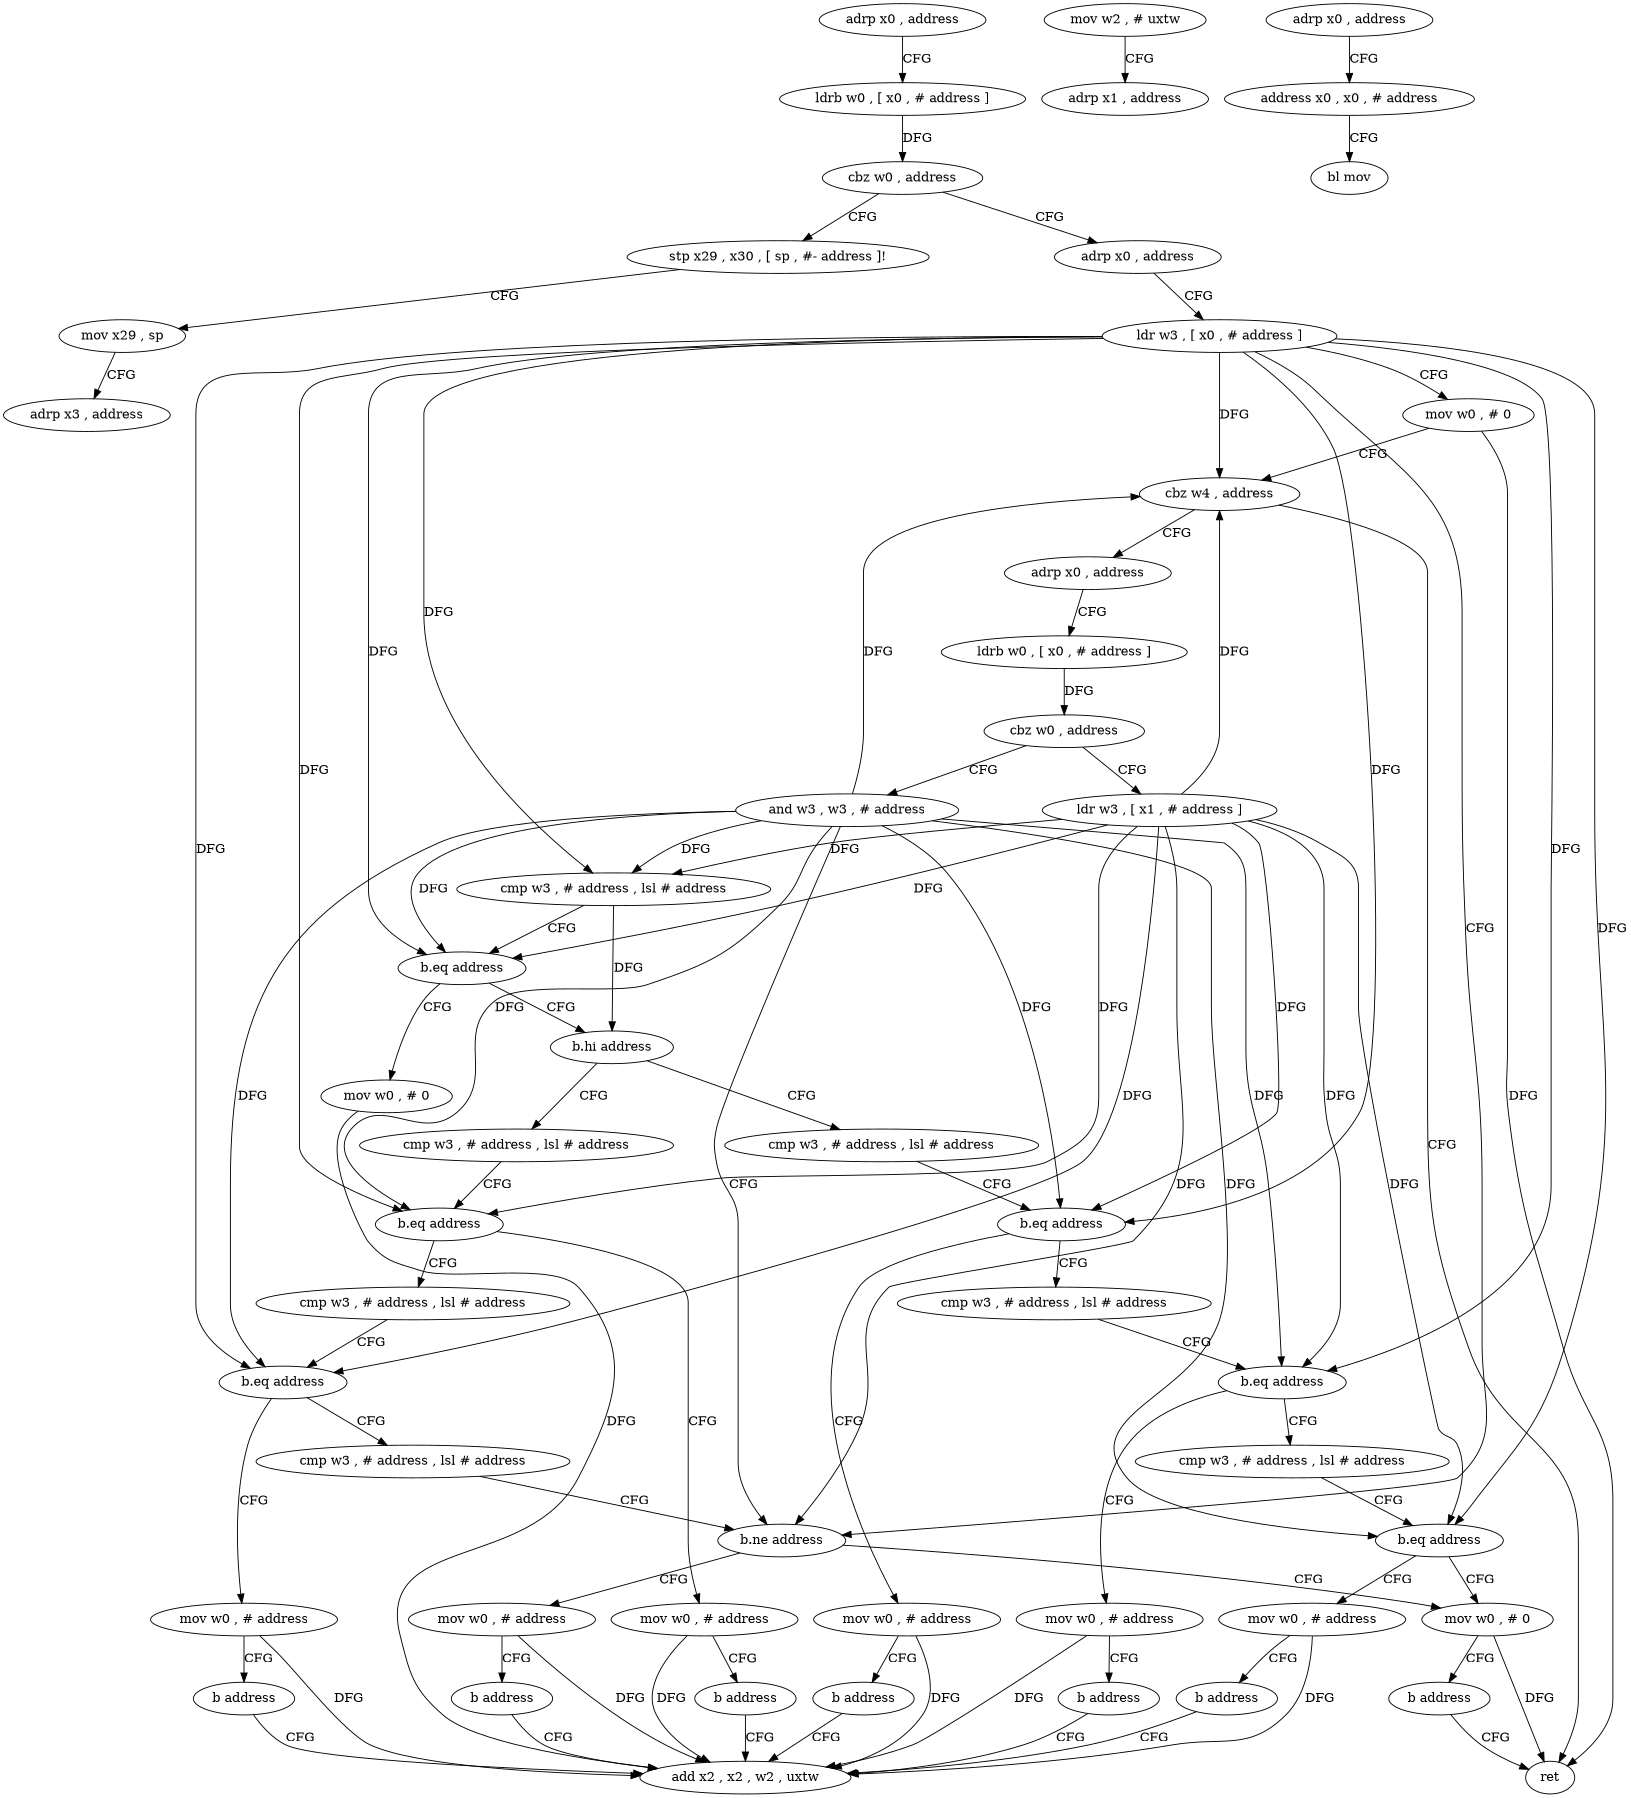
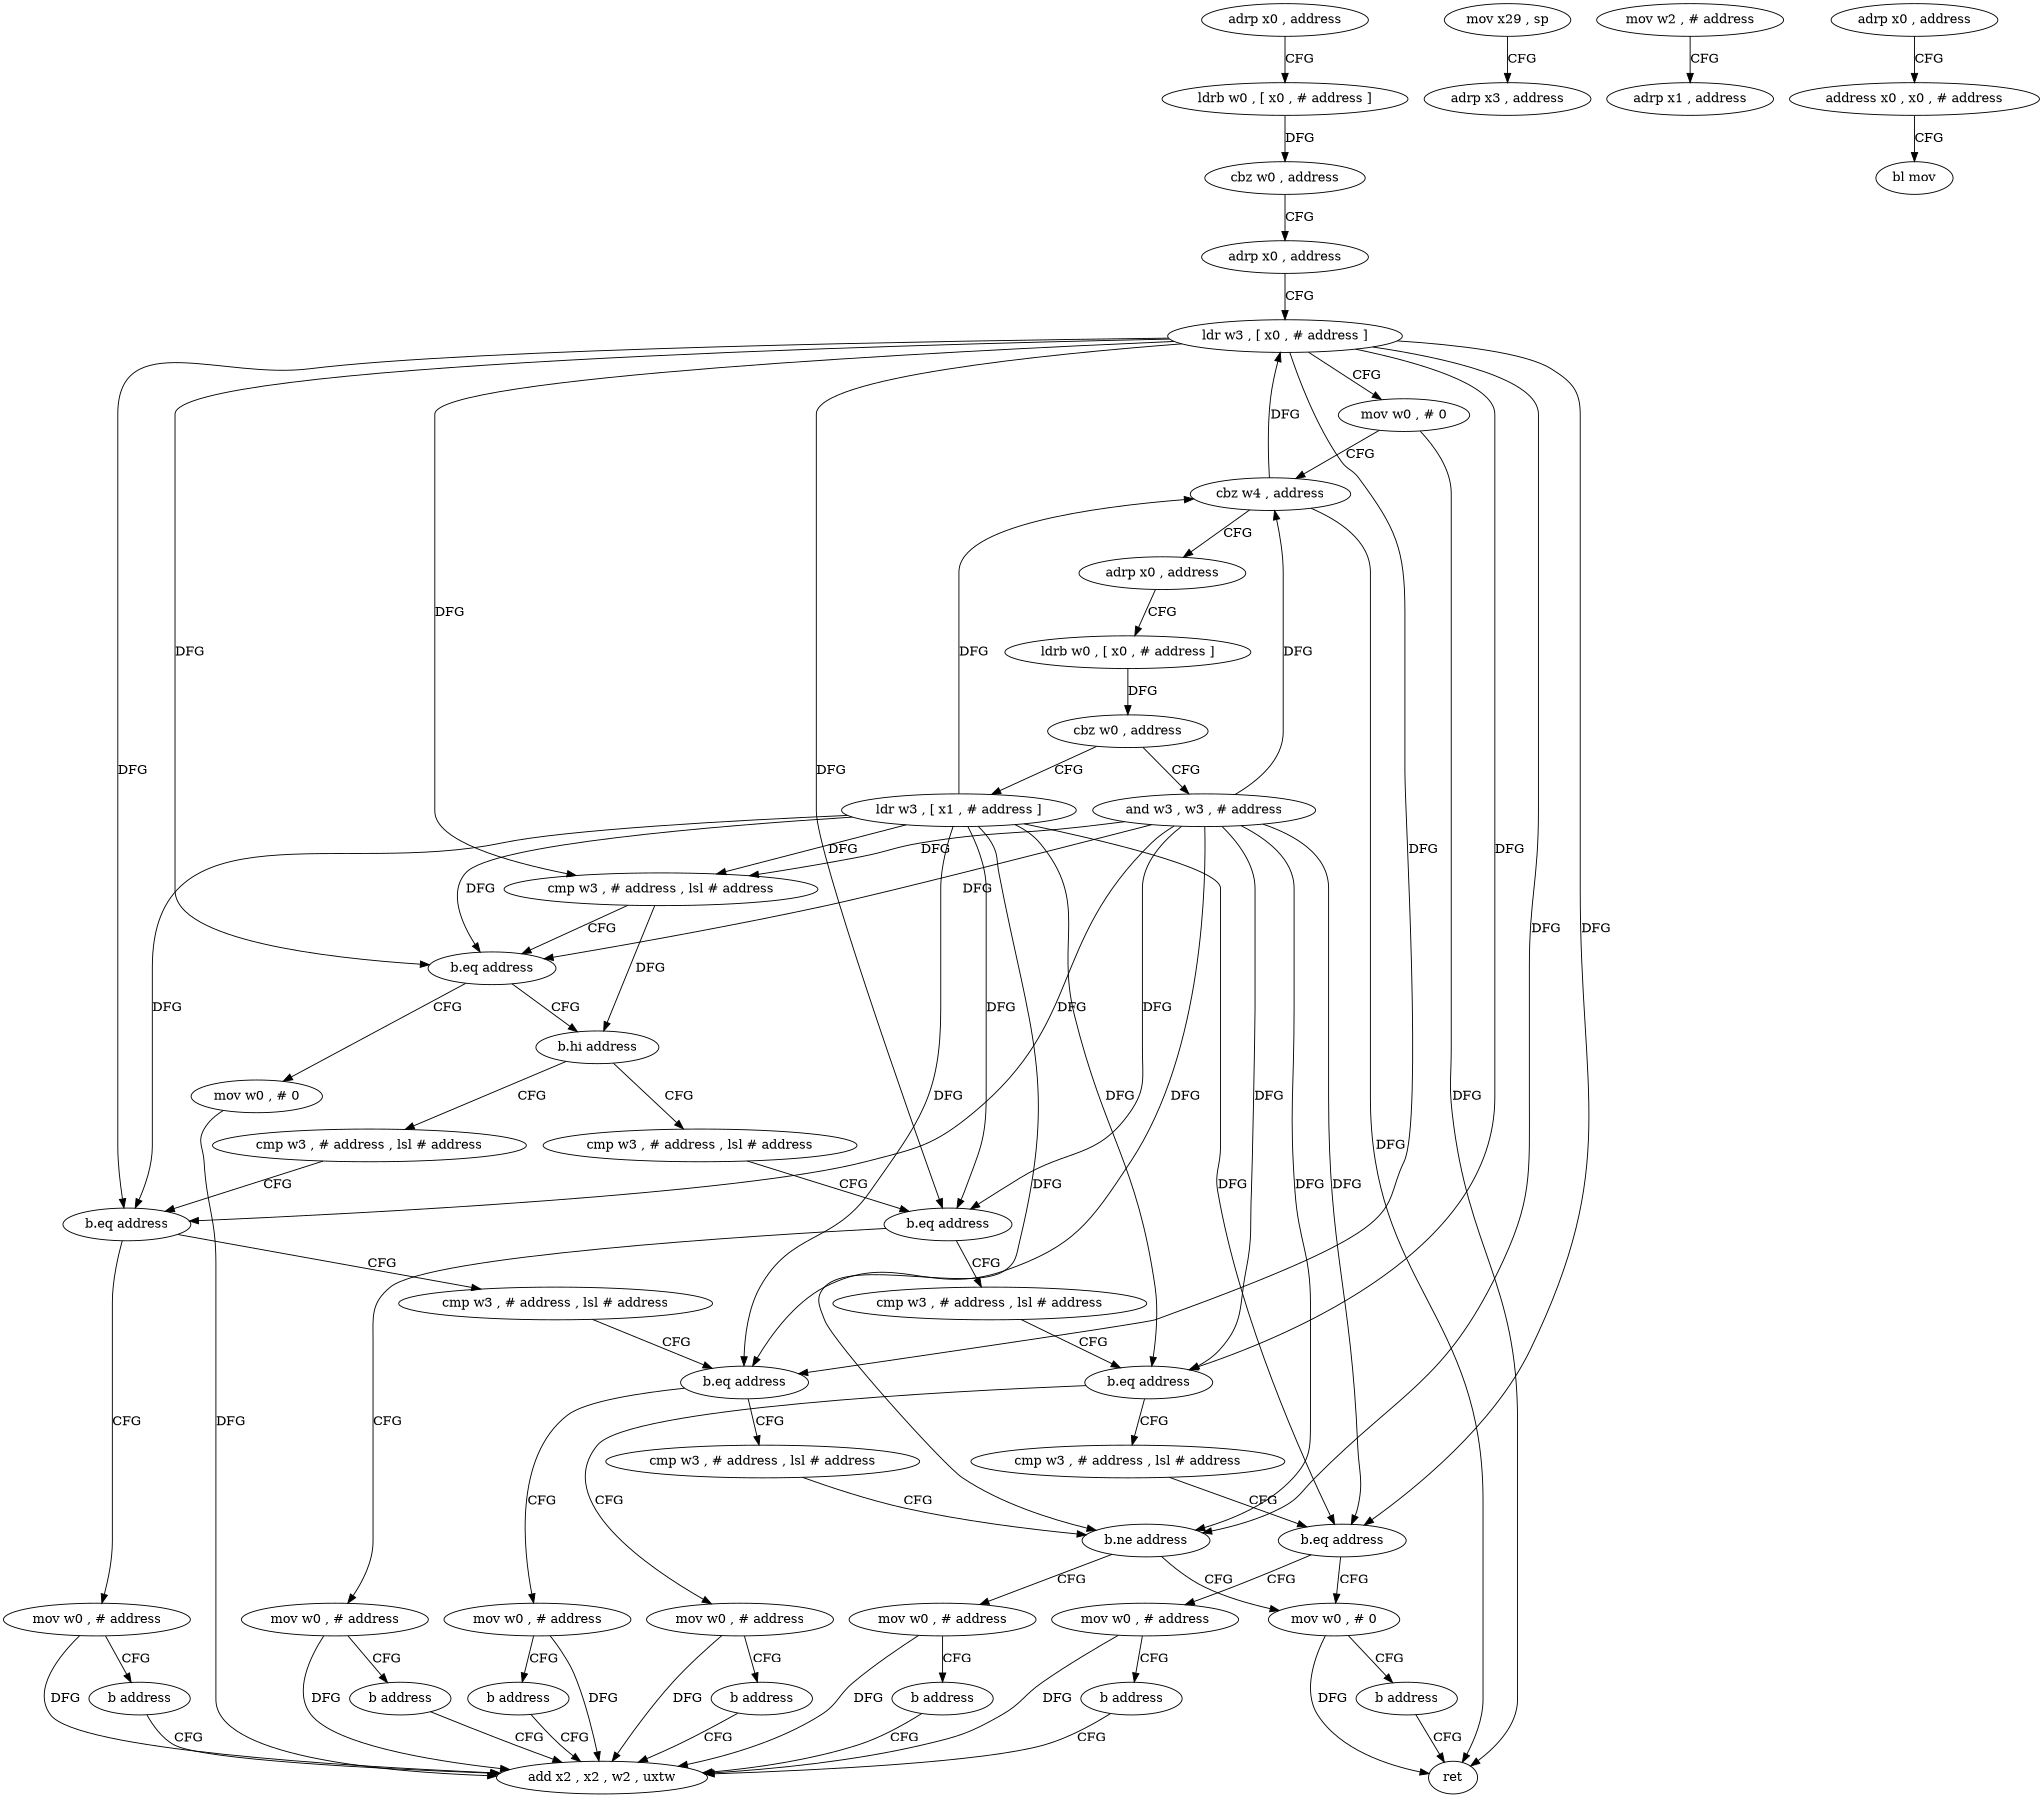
(1125, 20) -> (1690, 20)
(778, 257) -> none
(1220, 410) -> (1269, 419)
(1480, 929) -> (1546, 929)
(1442, 1145) -> (1391, 1145)
(744, 1185) -> (1310, 1185)
